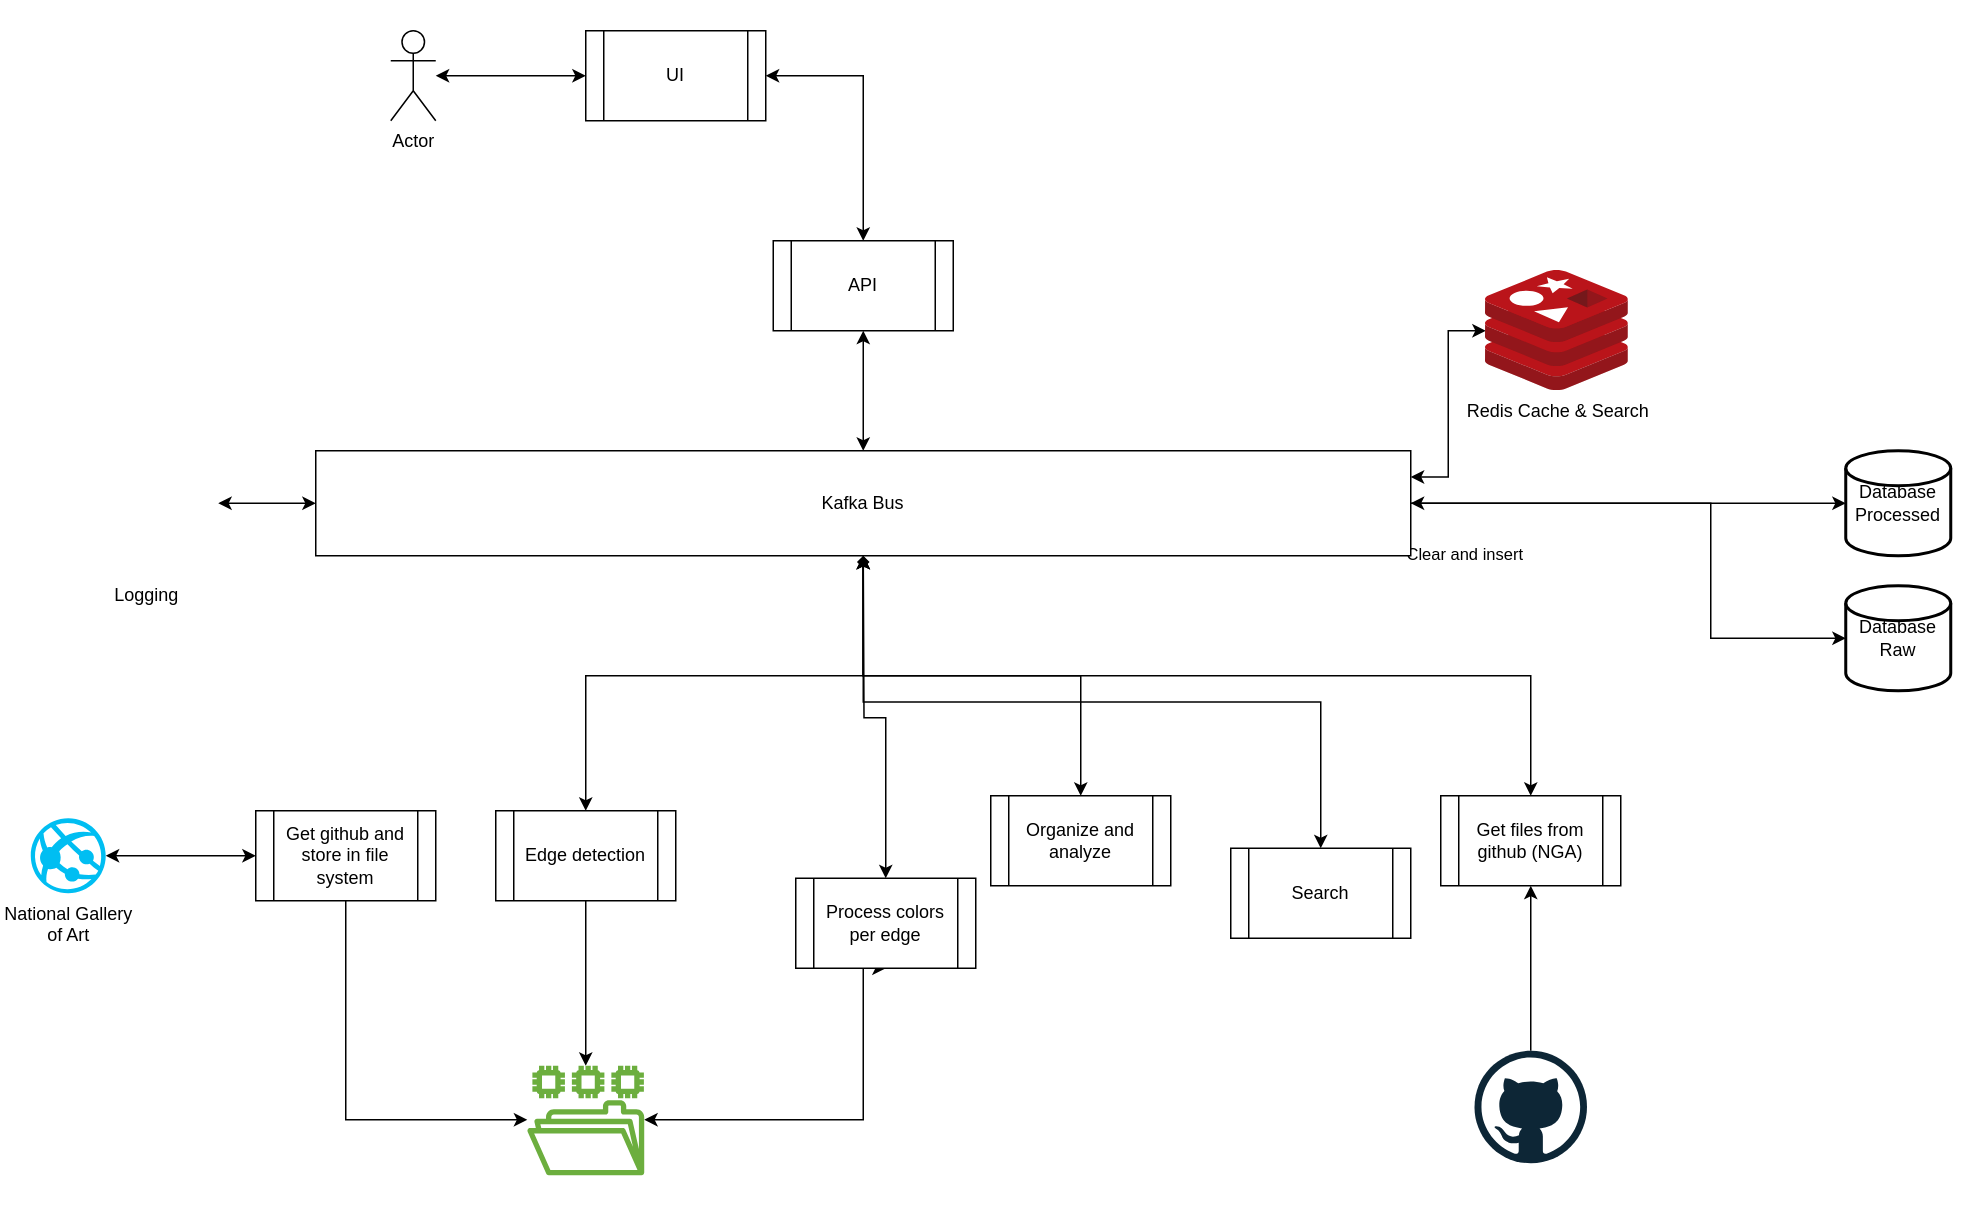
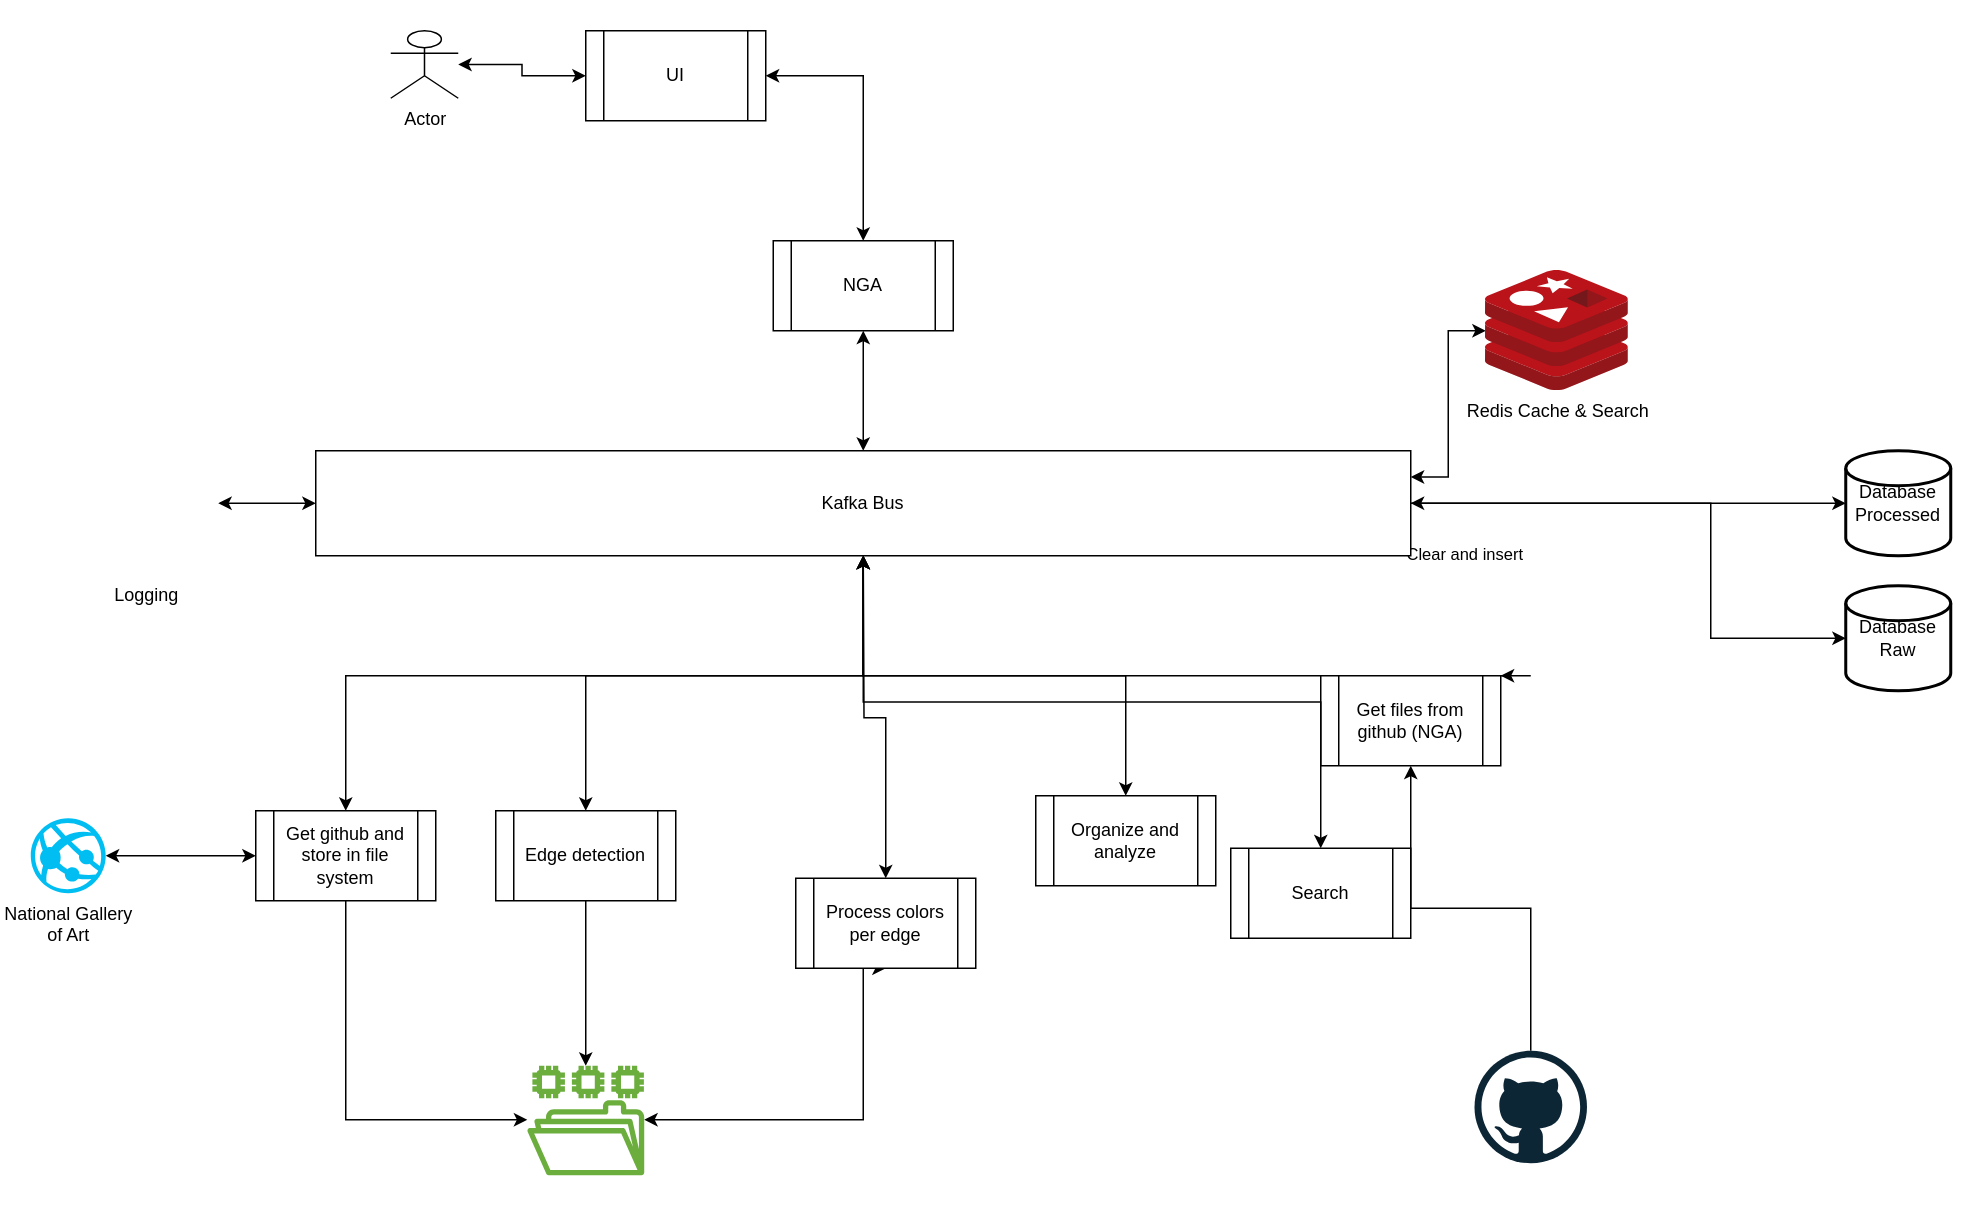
(413, 76) -> (425, 65)
(863, 286) -> (863, 286)
none -> (402, 676)
(1083, 702) -> (1083, 702)
(1081, 841) -> (1126, 841)
(1531, 841) -> (1411, 721)
